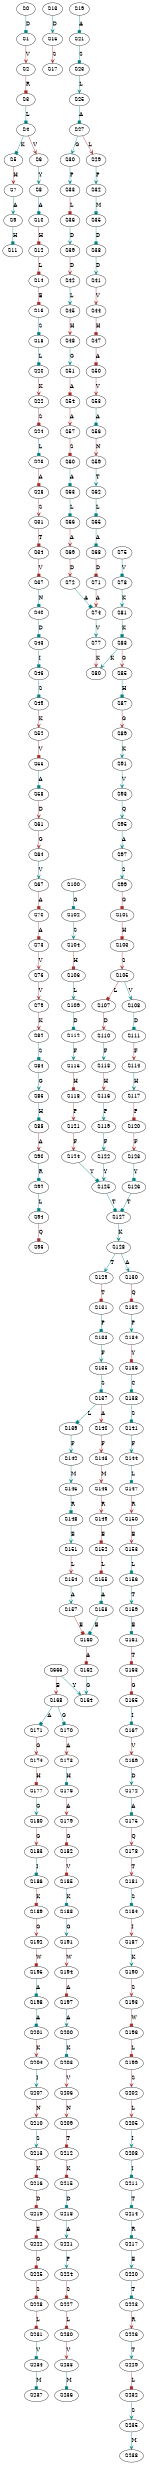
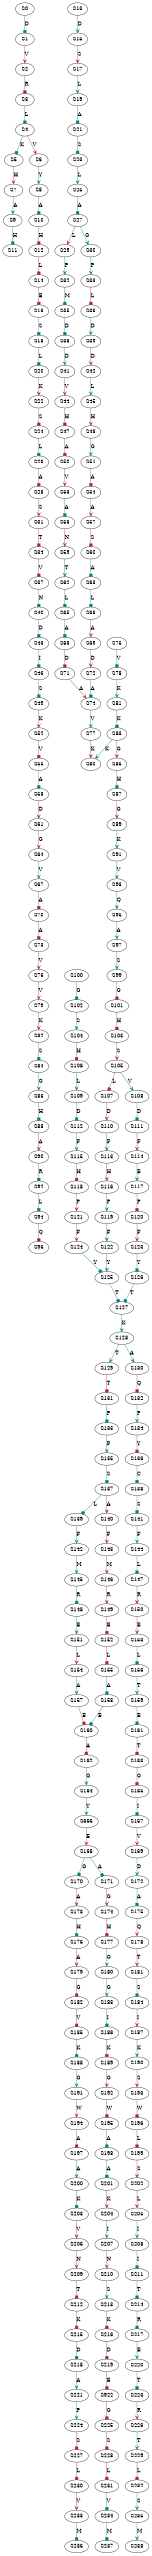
none -> (78, 83)
(136, 1081) -> (139, 1172)
(70, 1684) -> (86, 1805)
(36, 1835) -> (107, 1986)
(36, 2244) -> (107, 2395)
